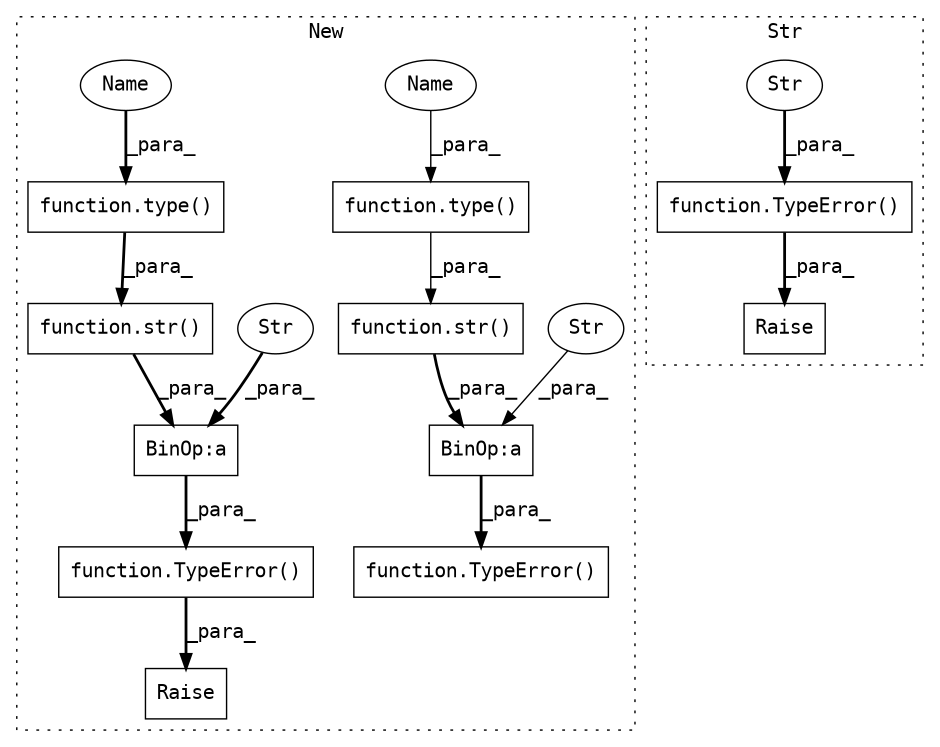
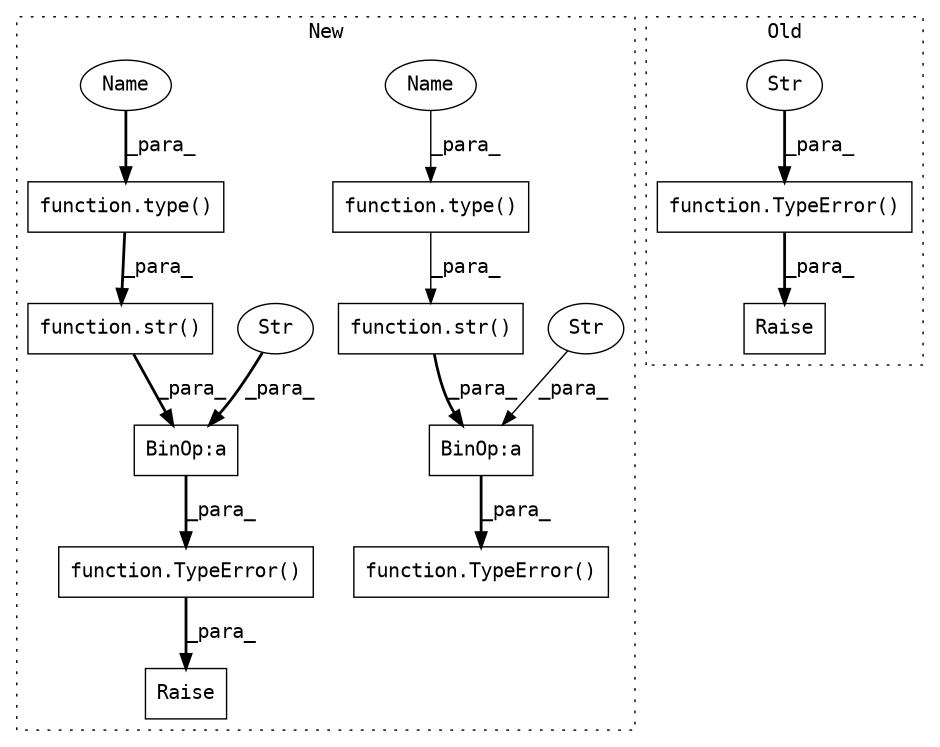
(785, 33) -> (785, 33)
